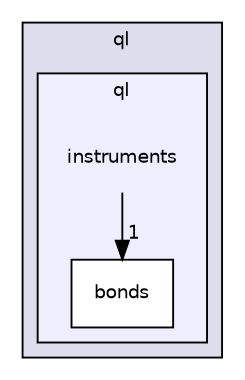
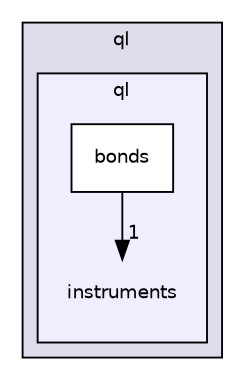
(122, 217) -> (122, 217)
